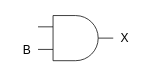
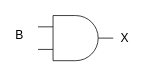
(27, 50) -> (19, 35)
